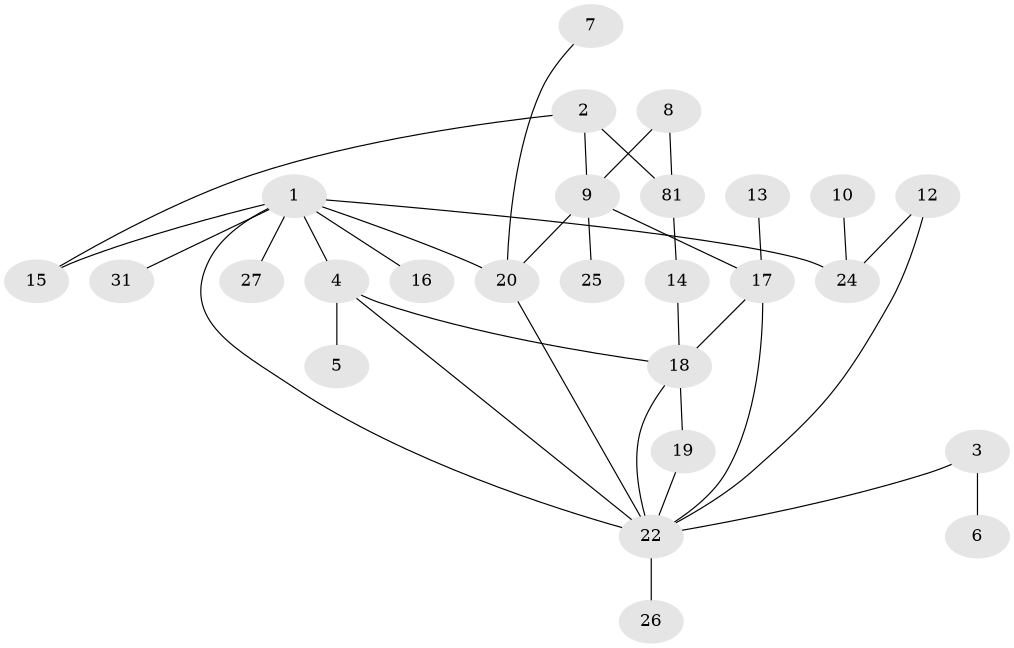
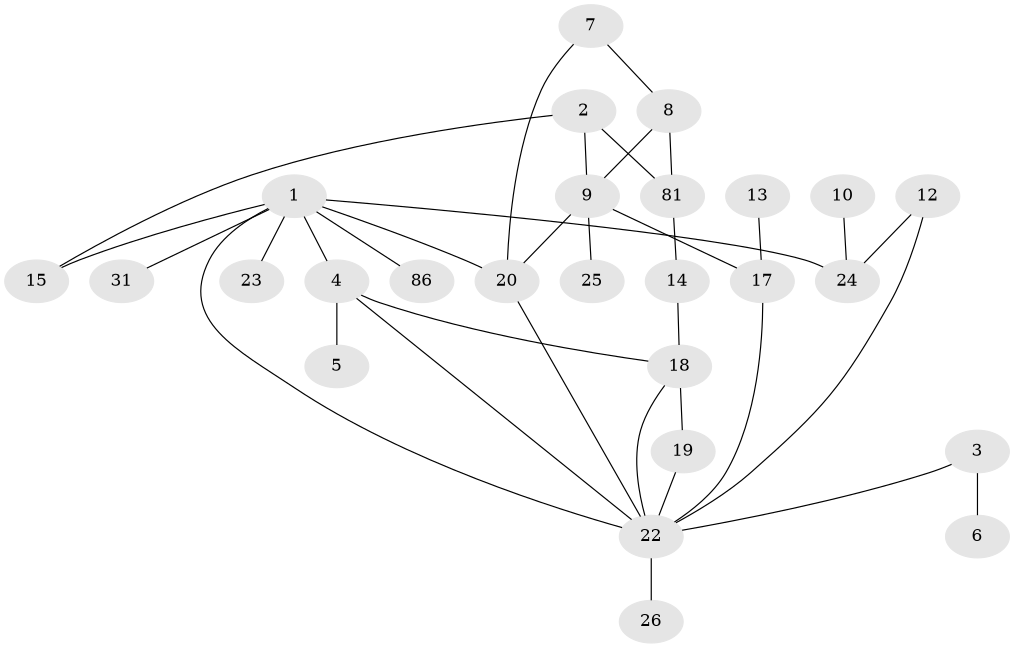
none -> (630, 69)
(252, 281) -> (252, 281)
(422, 281) -> (422, 281)
(721, 324) -> none
